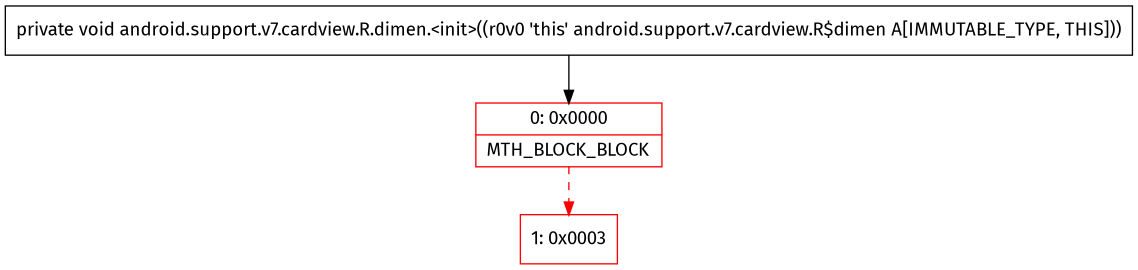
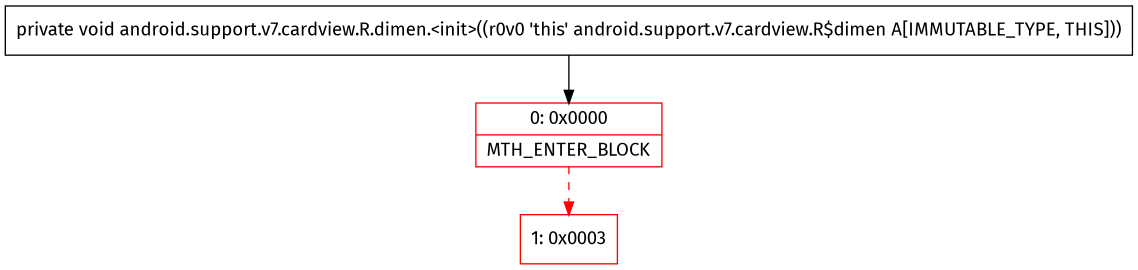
(568, 150) -> (569, 150)
